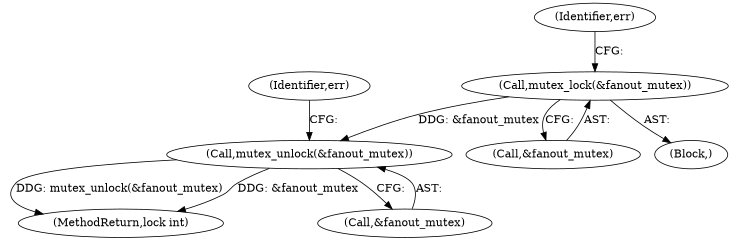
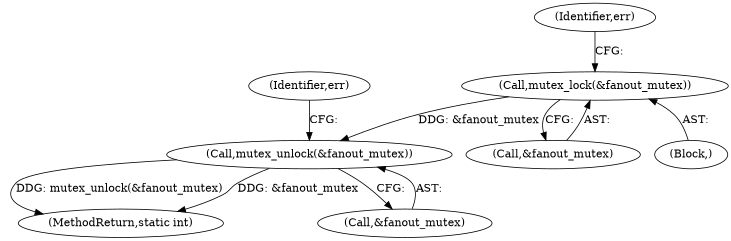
(636, 121) -> (677, 117)
(121, 223) -> (121, 223)
